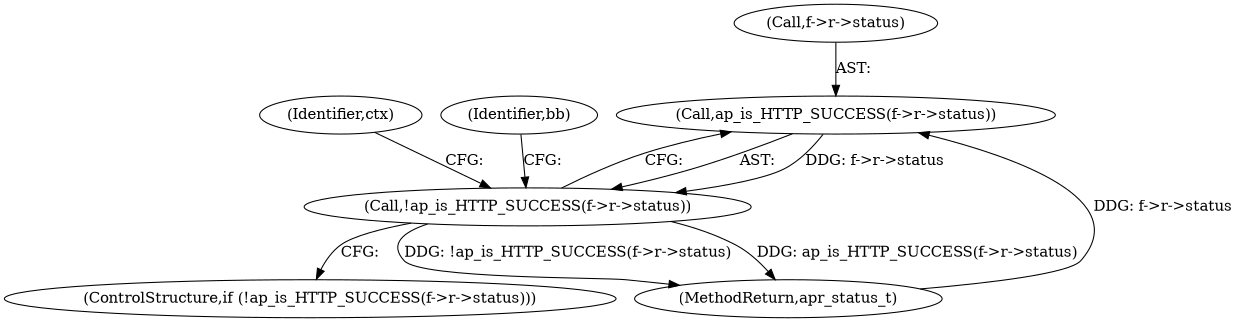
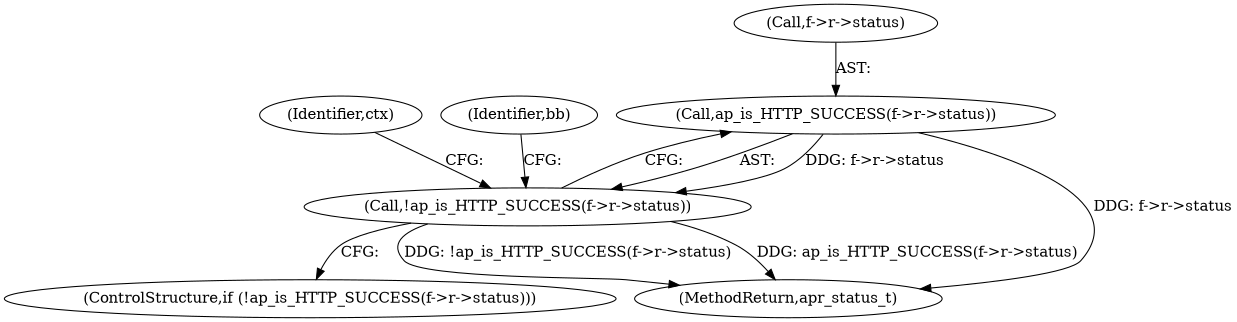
(1093, 229) -> (1092, 219)
